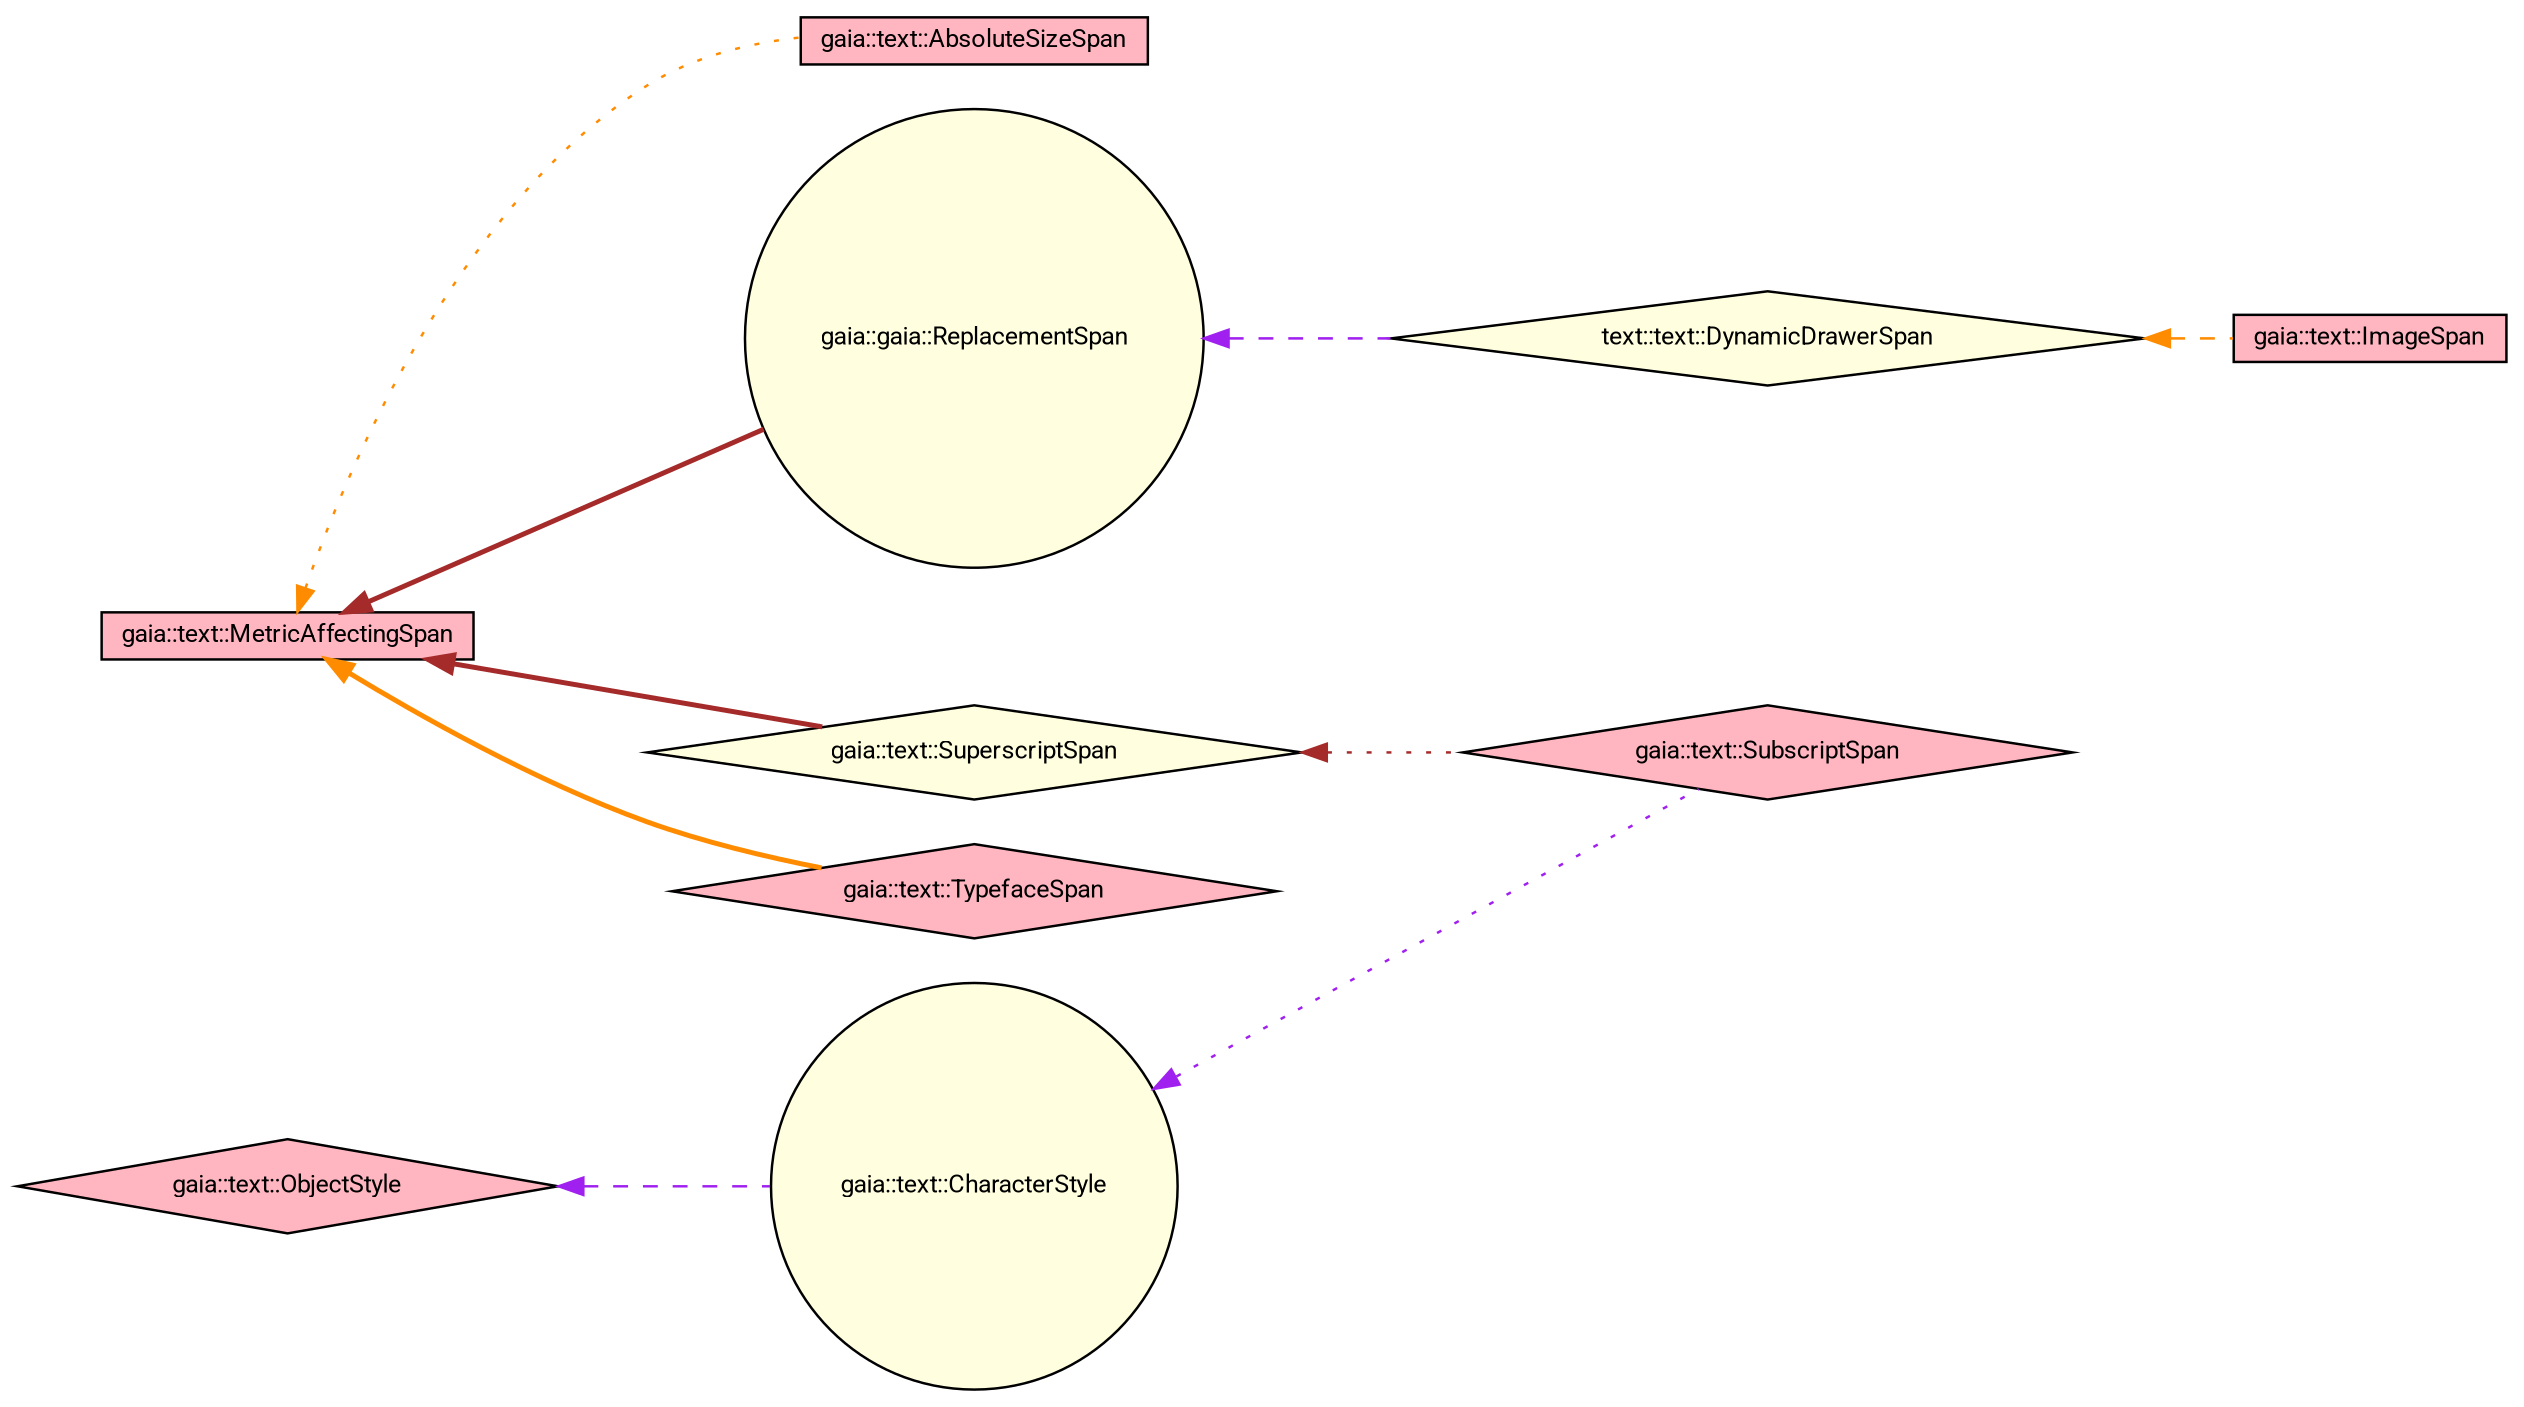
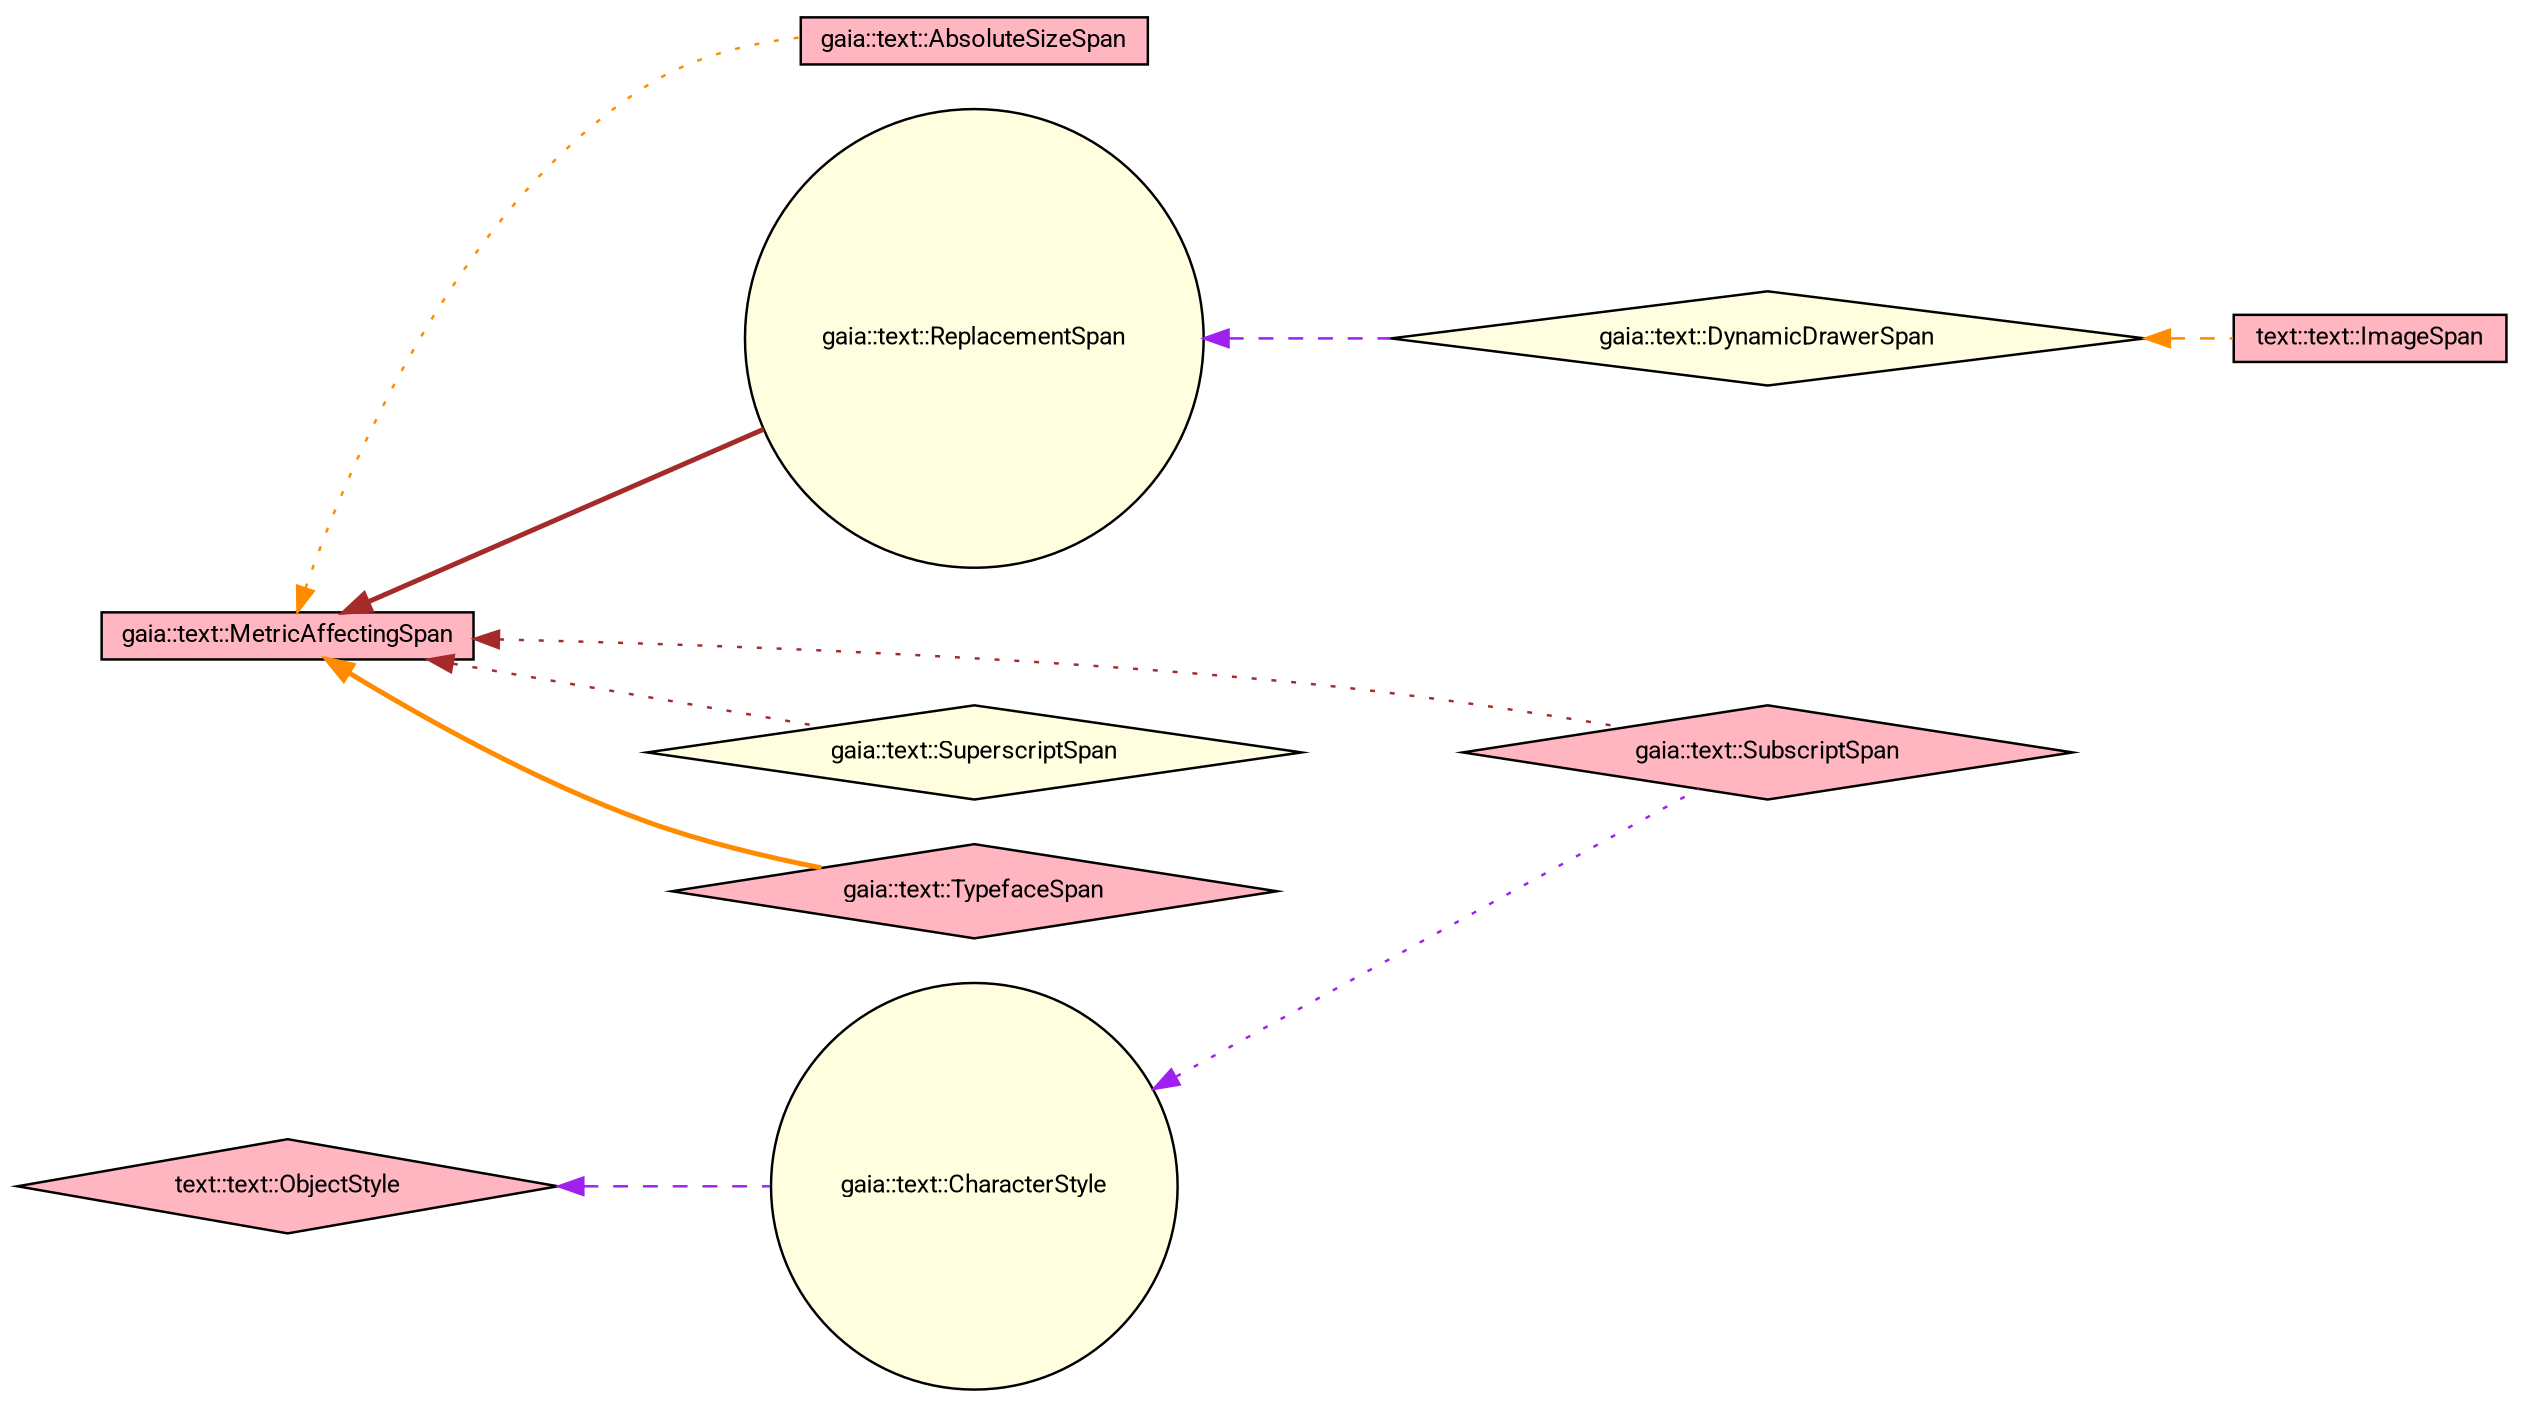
(974, 338) -> (974, 338)
(1768, 338) -> (1768, 338)
(2370, 338) -> (2370, 338)
(638, 695) -> (638, 695)
(1395, 752) -> (1063, 664)
(288, 1186) -> (288, 1186)
